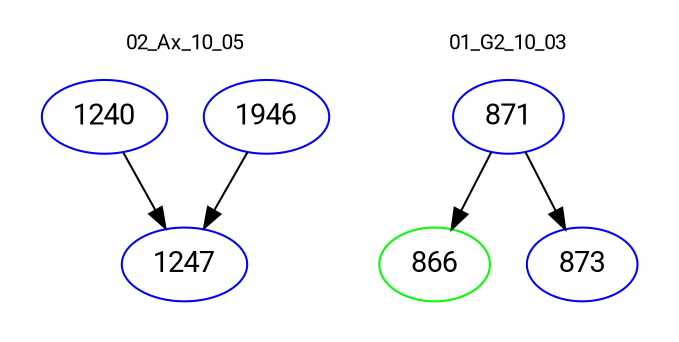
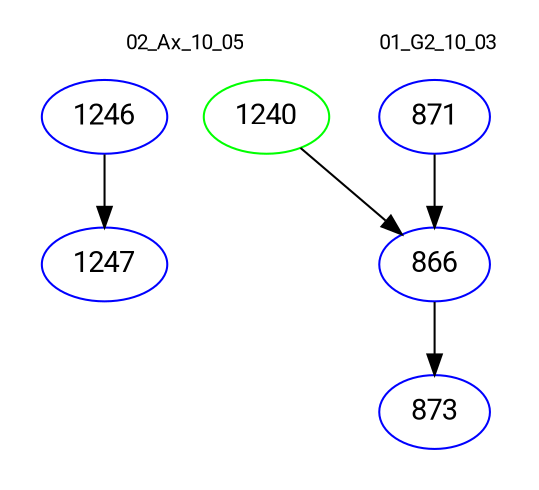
(105, 117) -> (266, 117)
(266, 117) -> (105, 117)
(139, 181) -> (332, 175)
(541, 181) -> (435, 328)
(435, 264) -> (435, 264)
